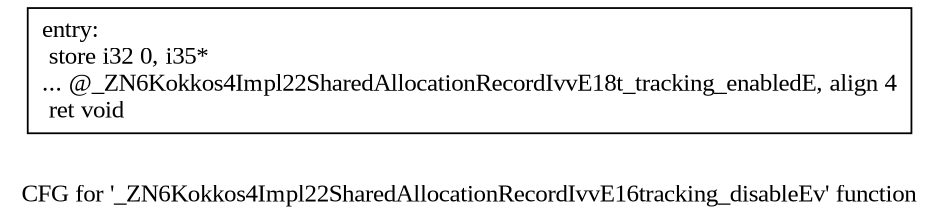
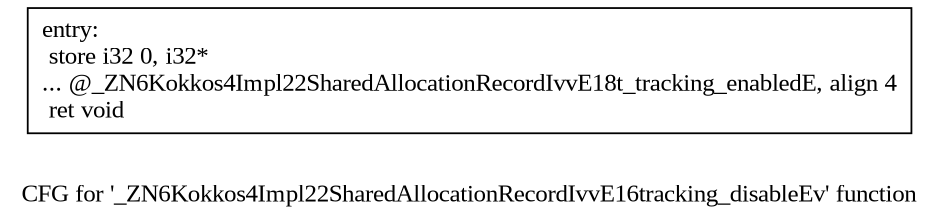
(126, 56) -> (126, 56)
